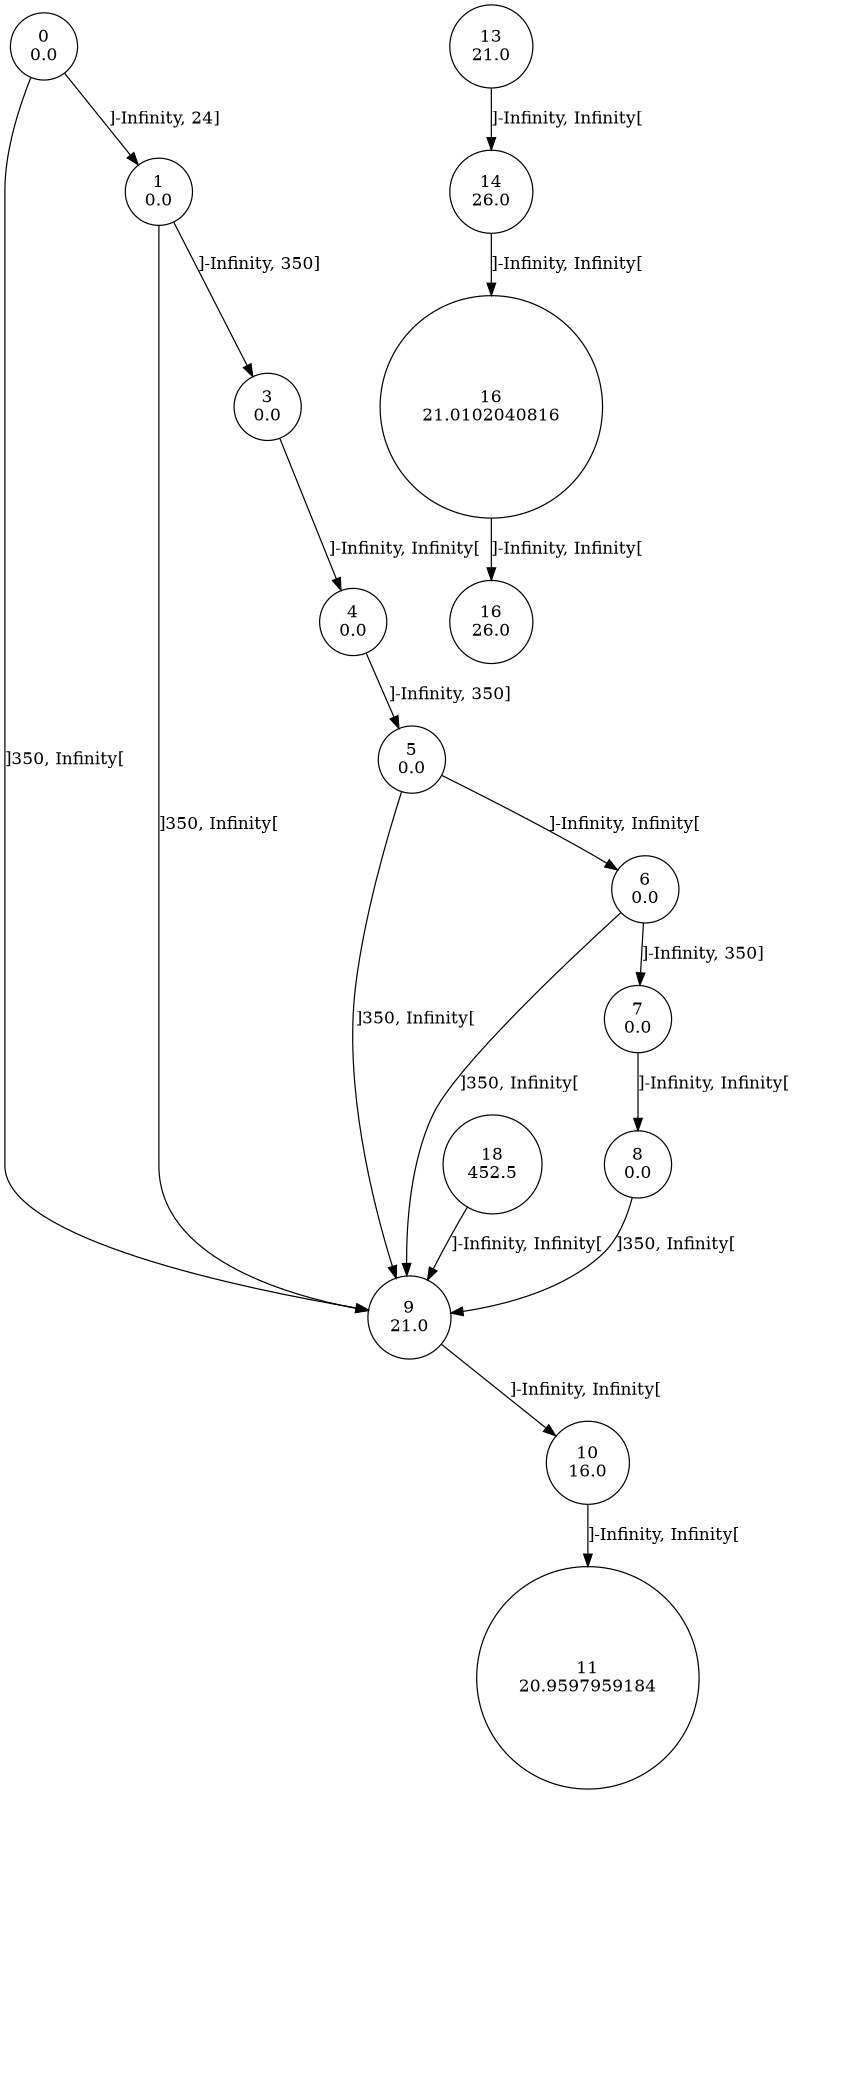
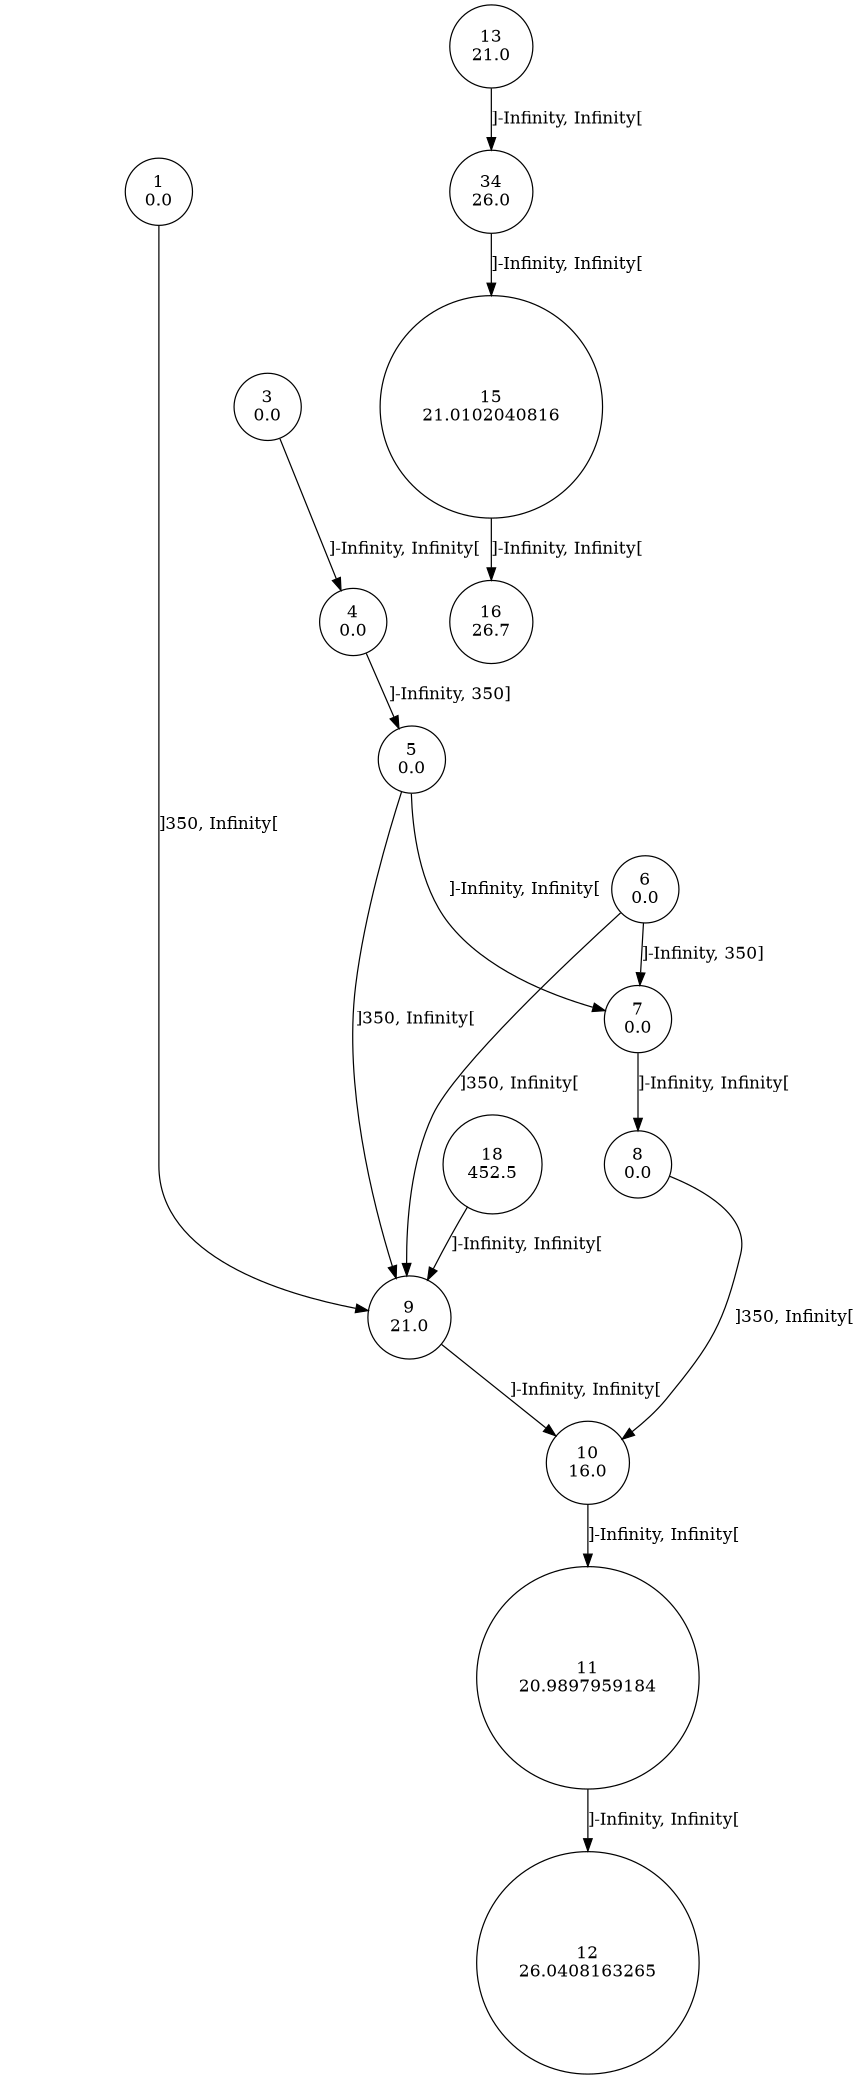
(44, 46) -> none
(491, 192) -> (491, 192)
(210, 294) -> none
(491, 407) -> (491, 407)
(491, 622) -> (491, 622)
(525, 818) -> (460, 935)
(566, 1279) -> (727, 1301)
(588, 1678) -> (588, 1678)
none -> (588, 1963)
